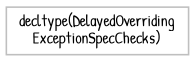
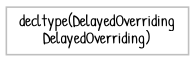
(97, 31) -> (97, 31)
